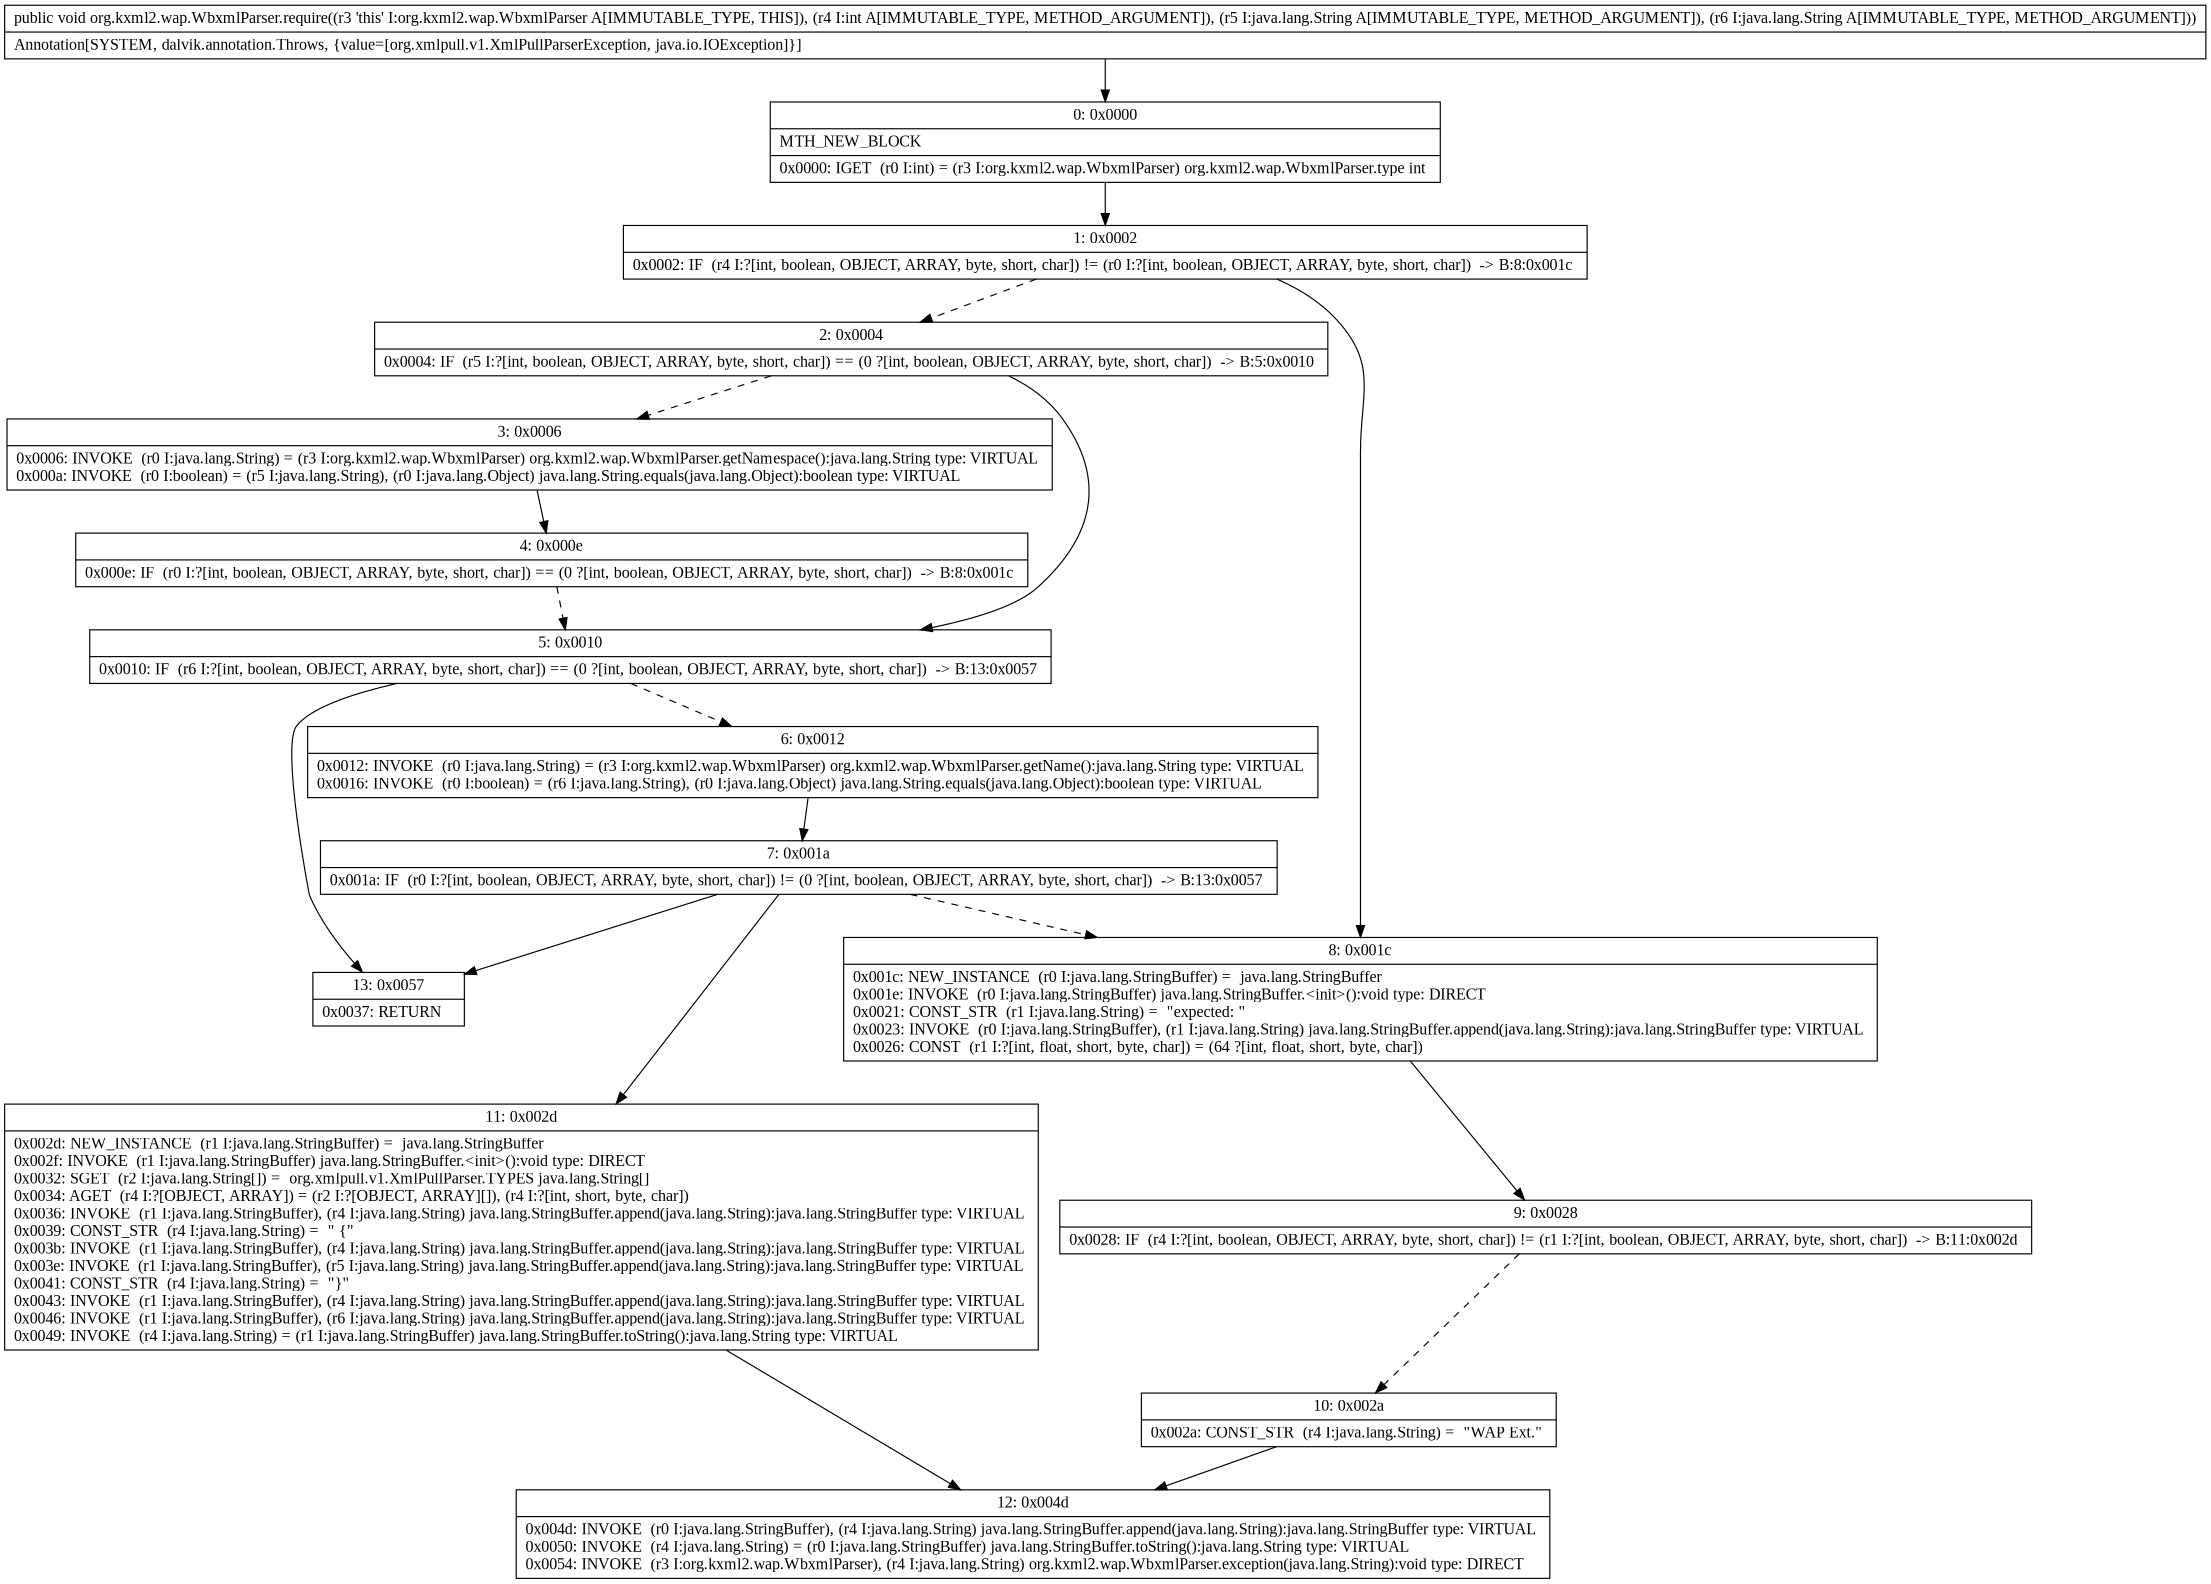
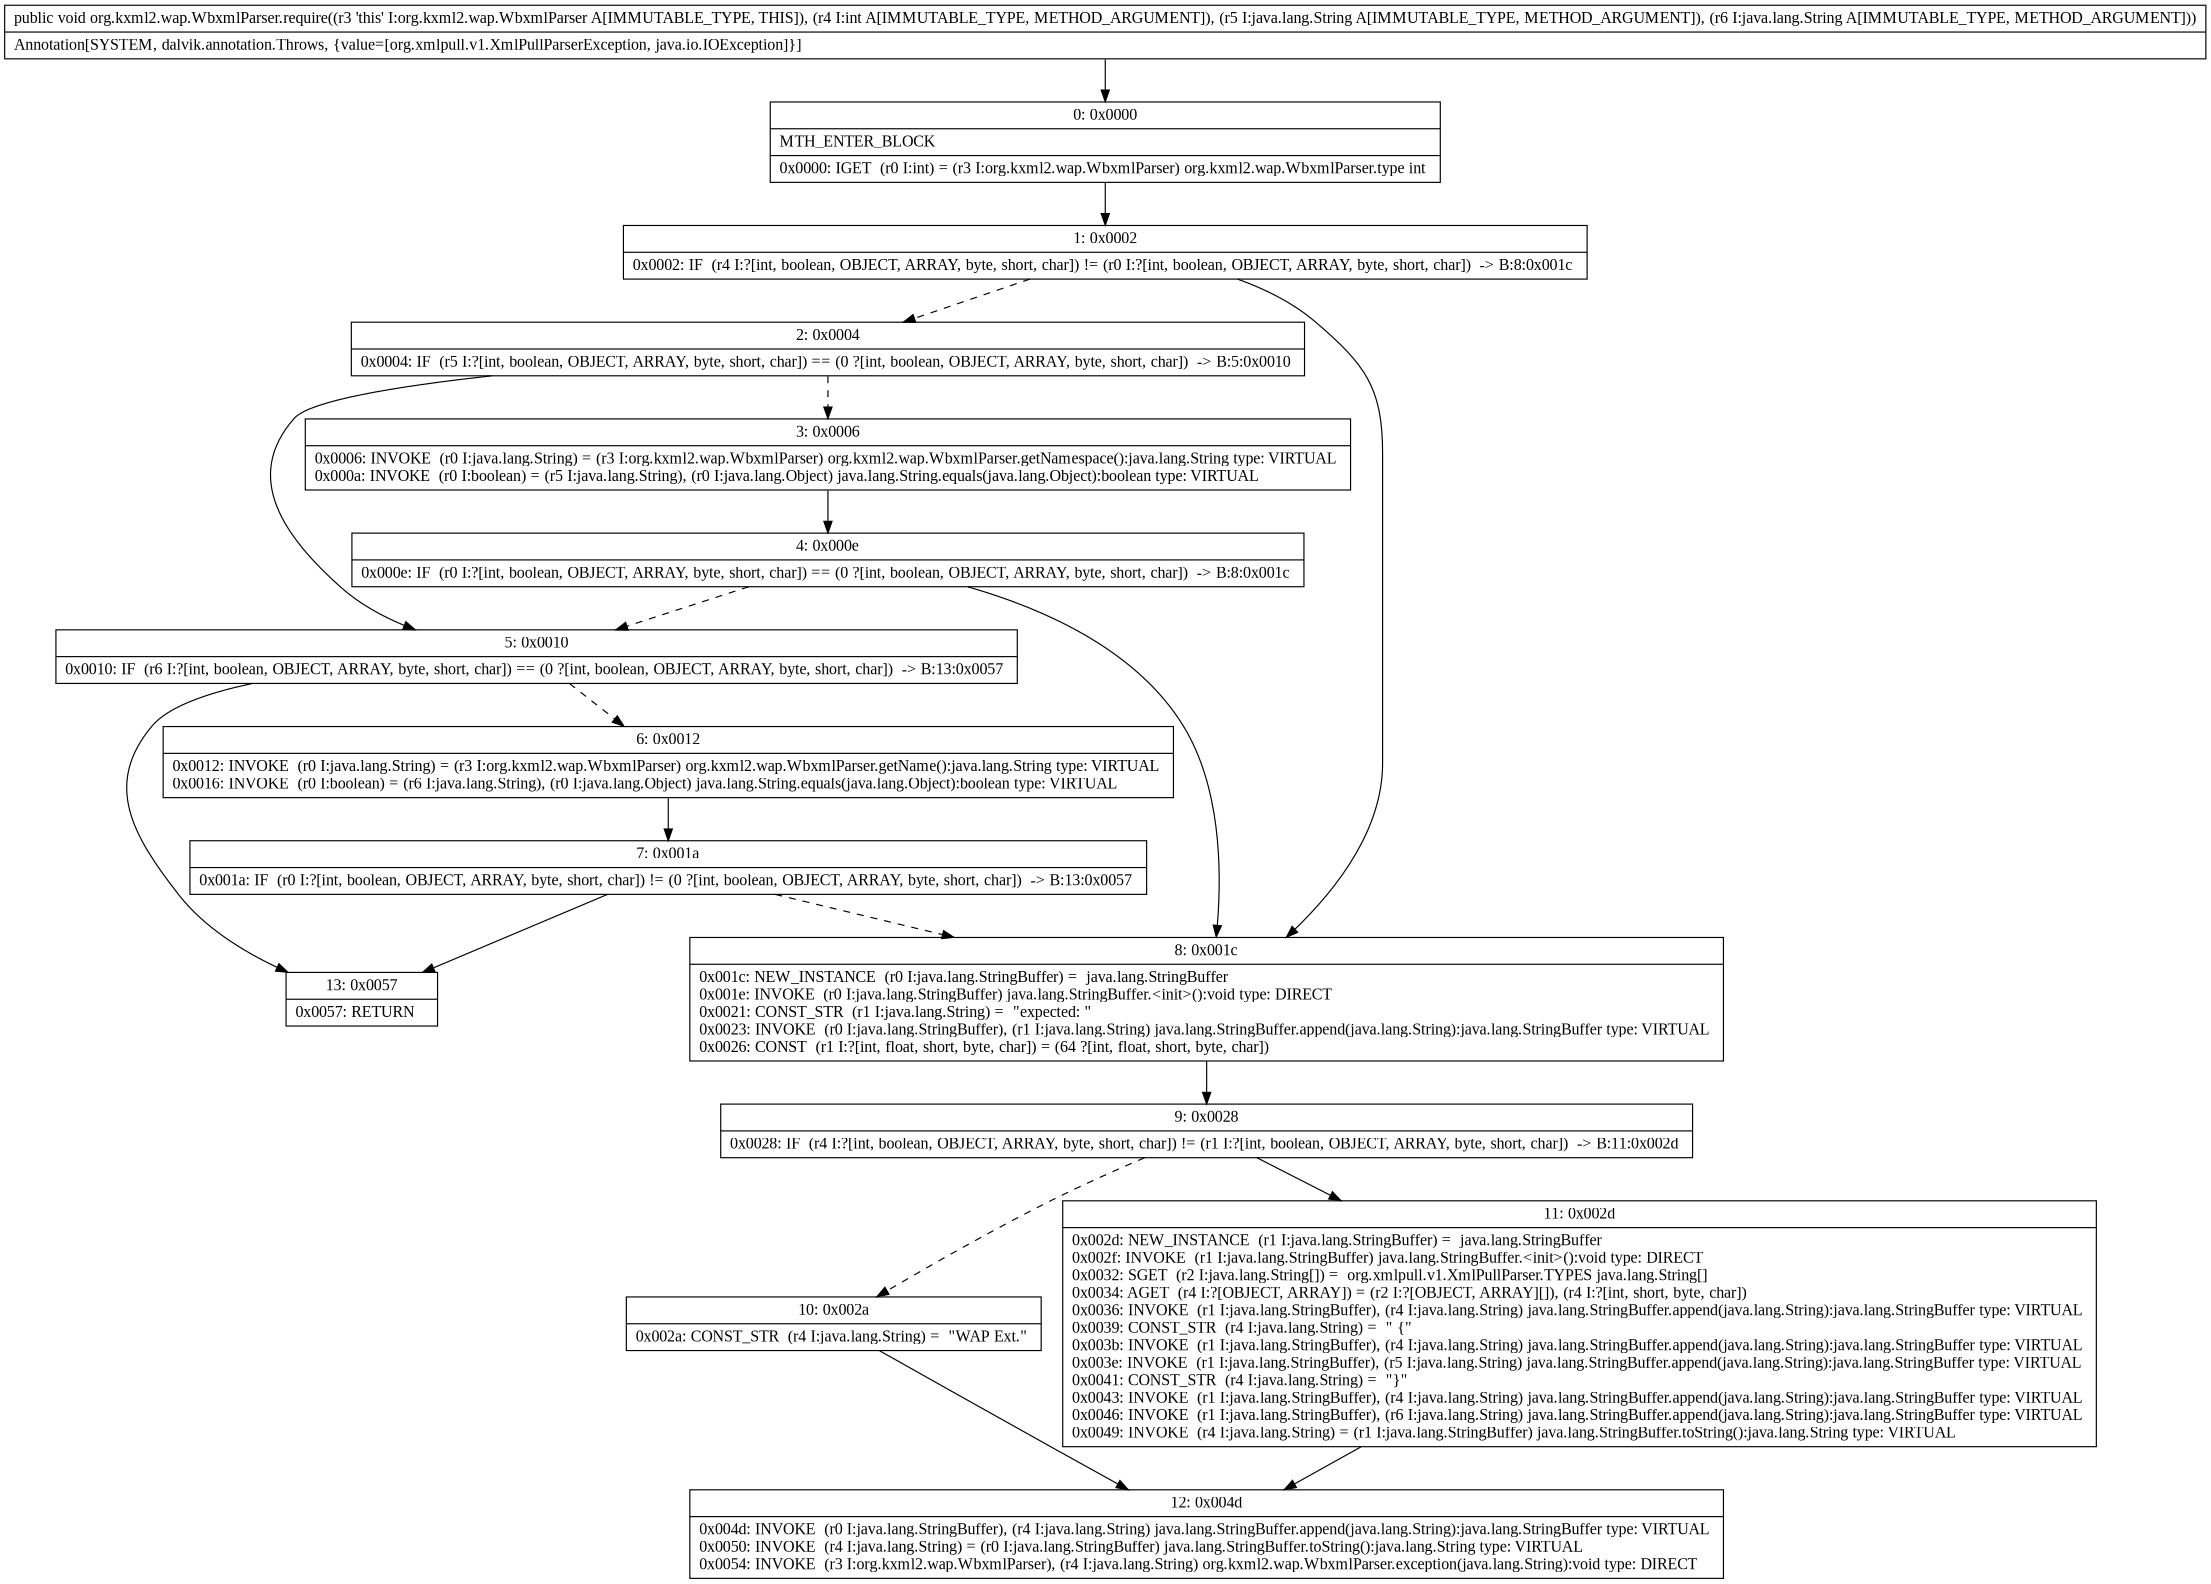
(851, 142) -> (858, 142)
none -> (1167, 703)
(701, 994) -> (1294, 1176)
(389, 1012) -> (362, 1012)
